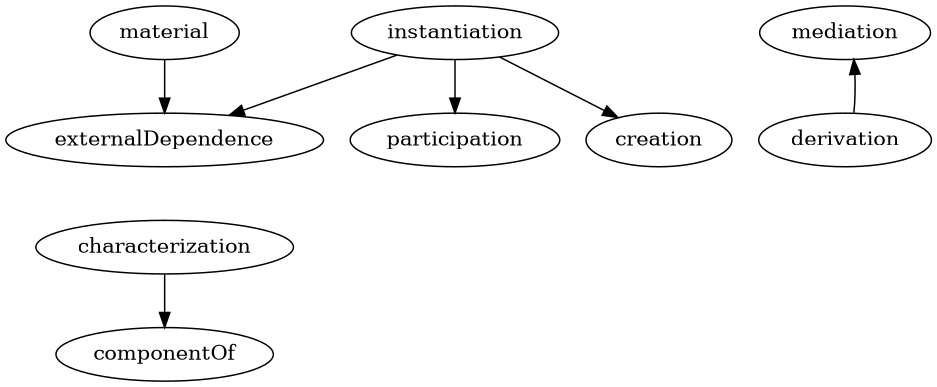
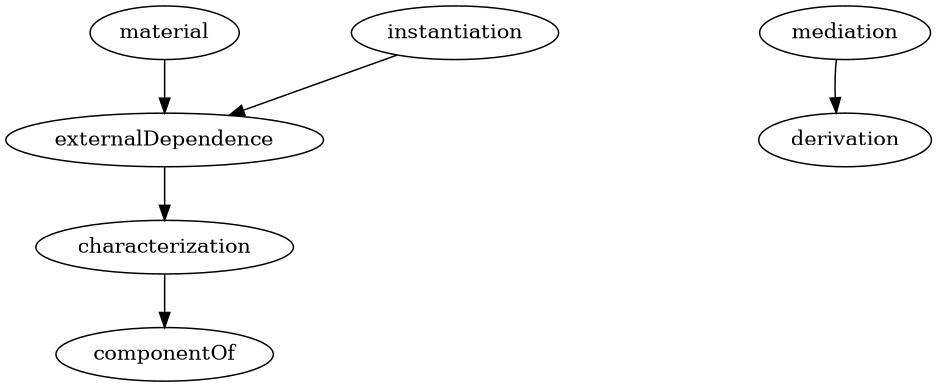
(855, 94) -> (835, 79)
(455, 140) -> none
(659, 140) -> none
none -> (165, 186)
